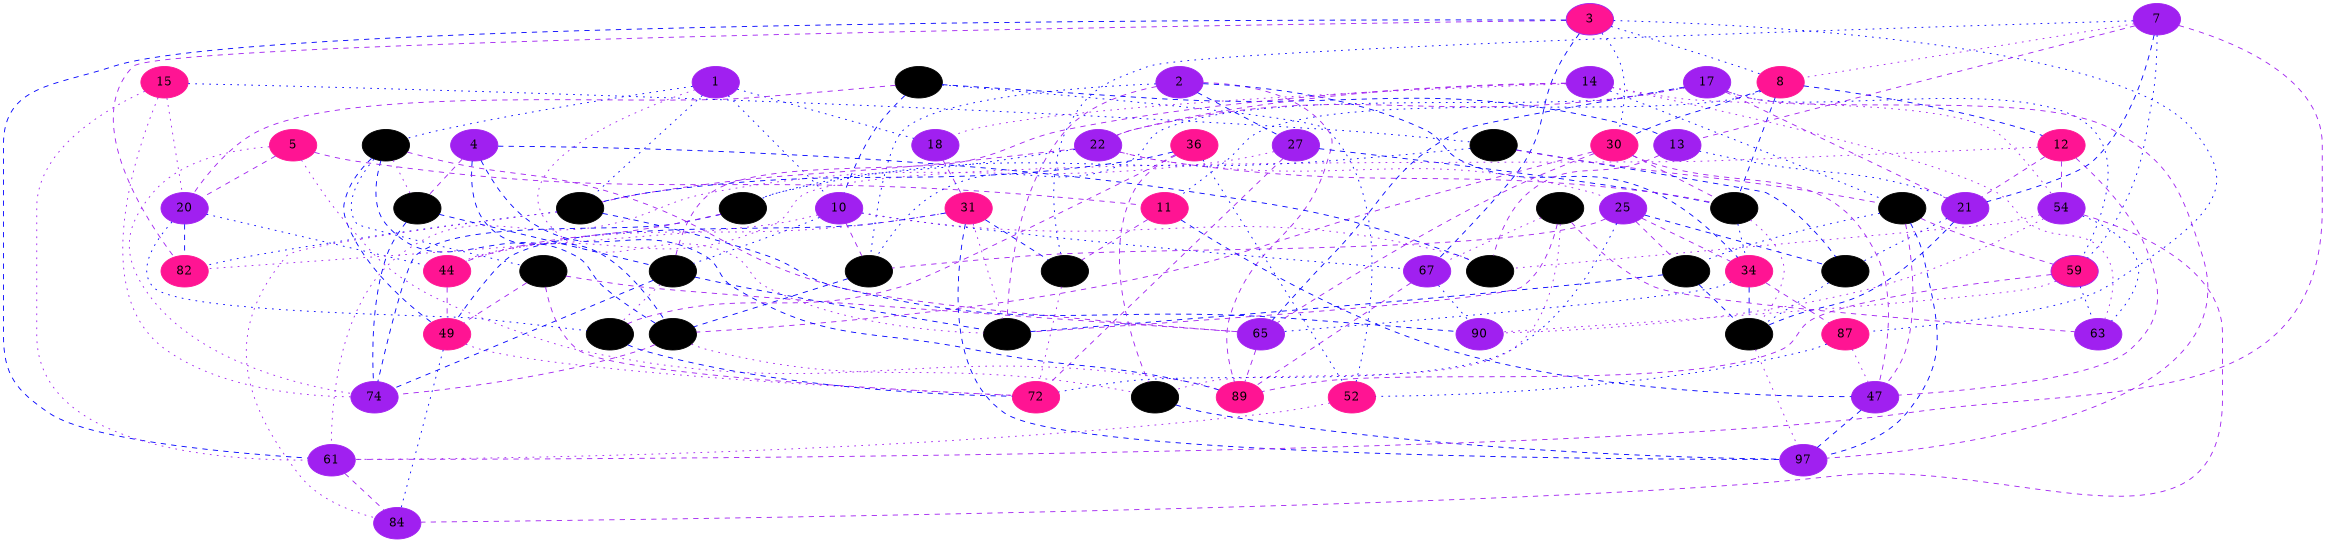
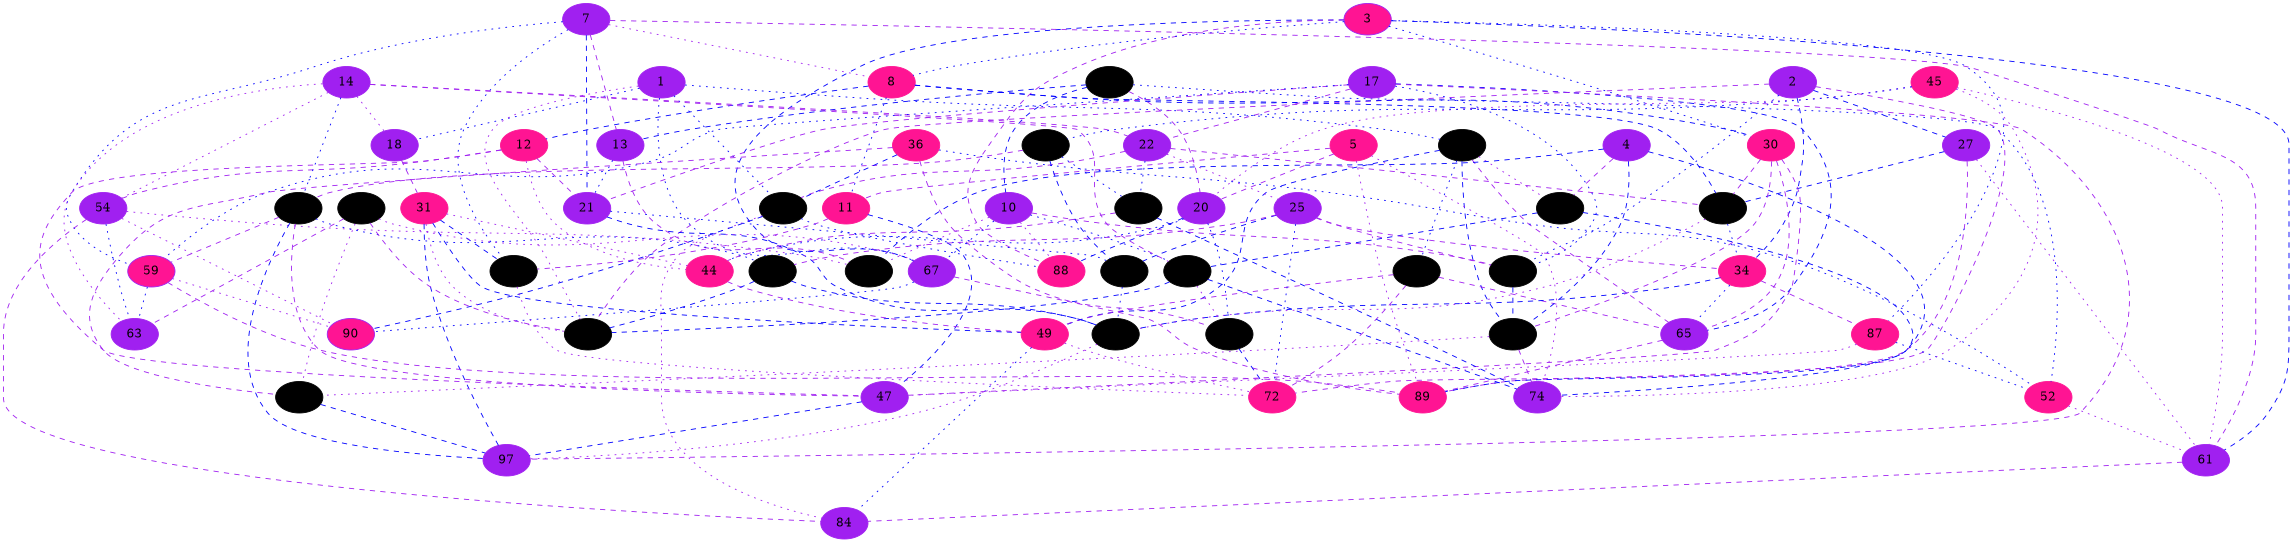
(164, 82) -> (1935, 82)
(777, 145) -> (676, 206)
(185, 271) -> (1061, 271)
(1480, 334) -> (351, 334)
